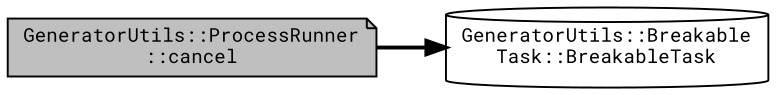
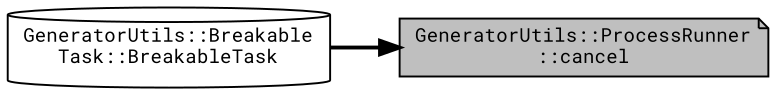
(401, 48) -> (355, 48)
